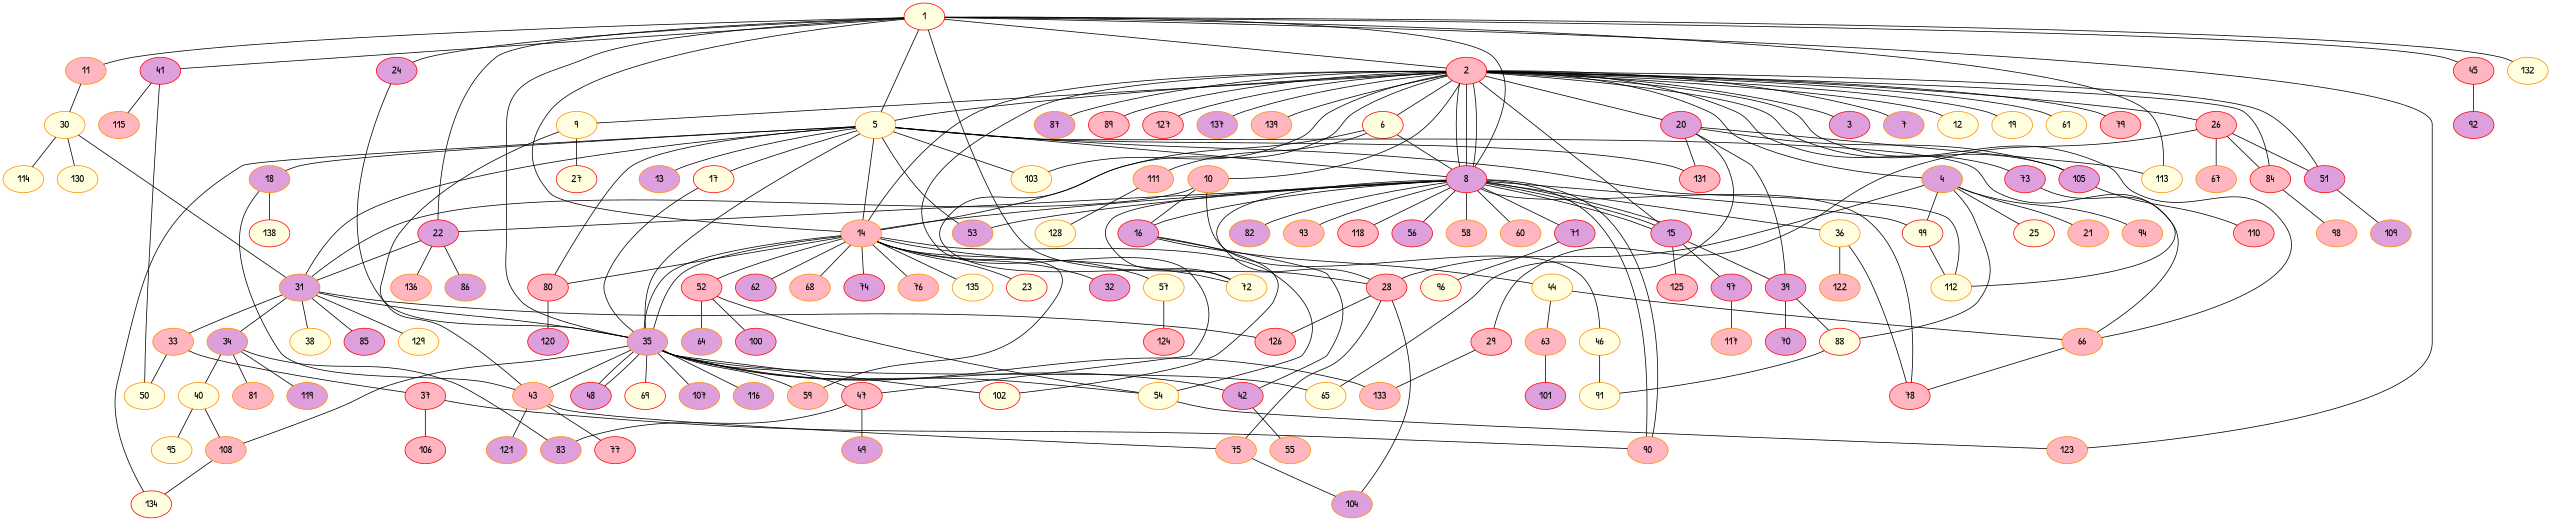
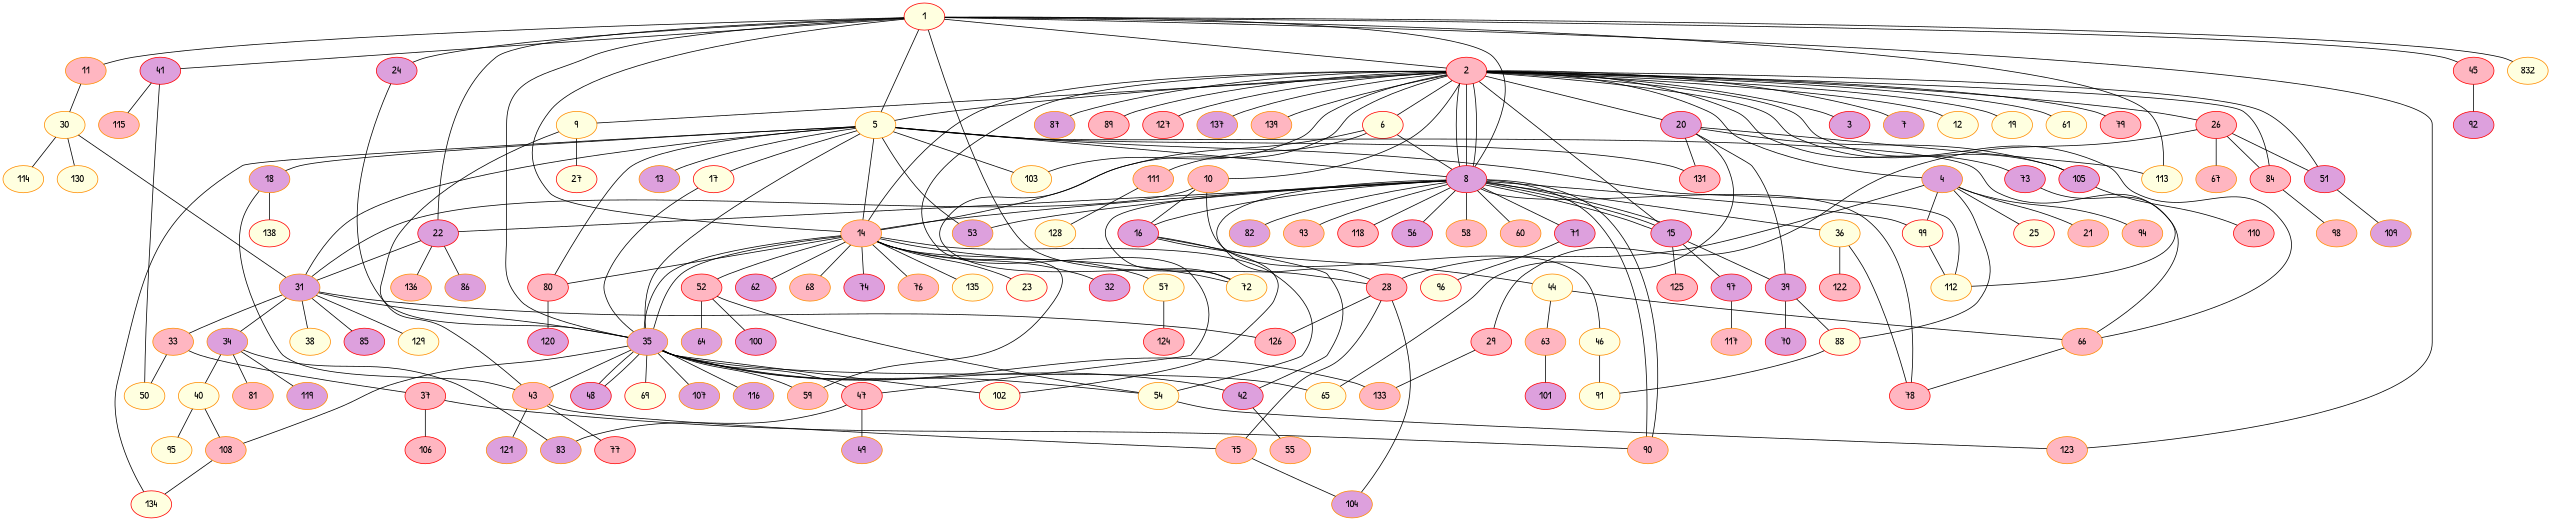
(2528, 71) -> (2528, 71)
(1840, 288) -> (1840, 288)
